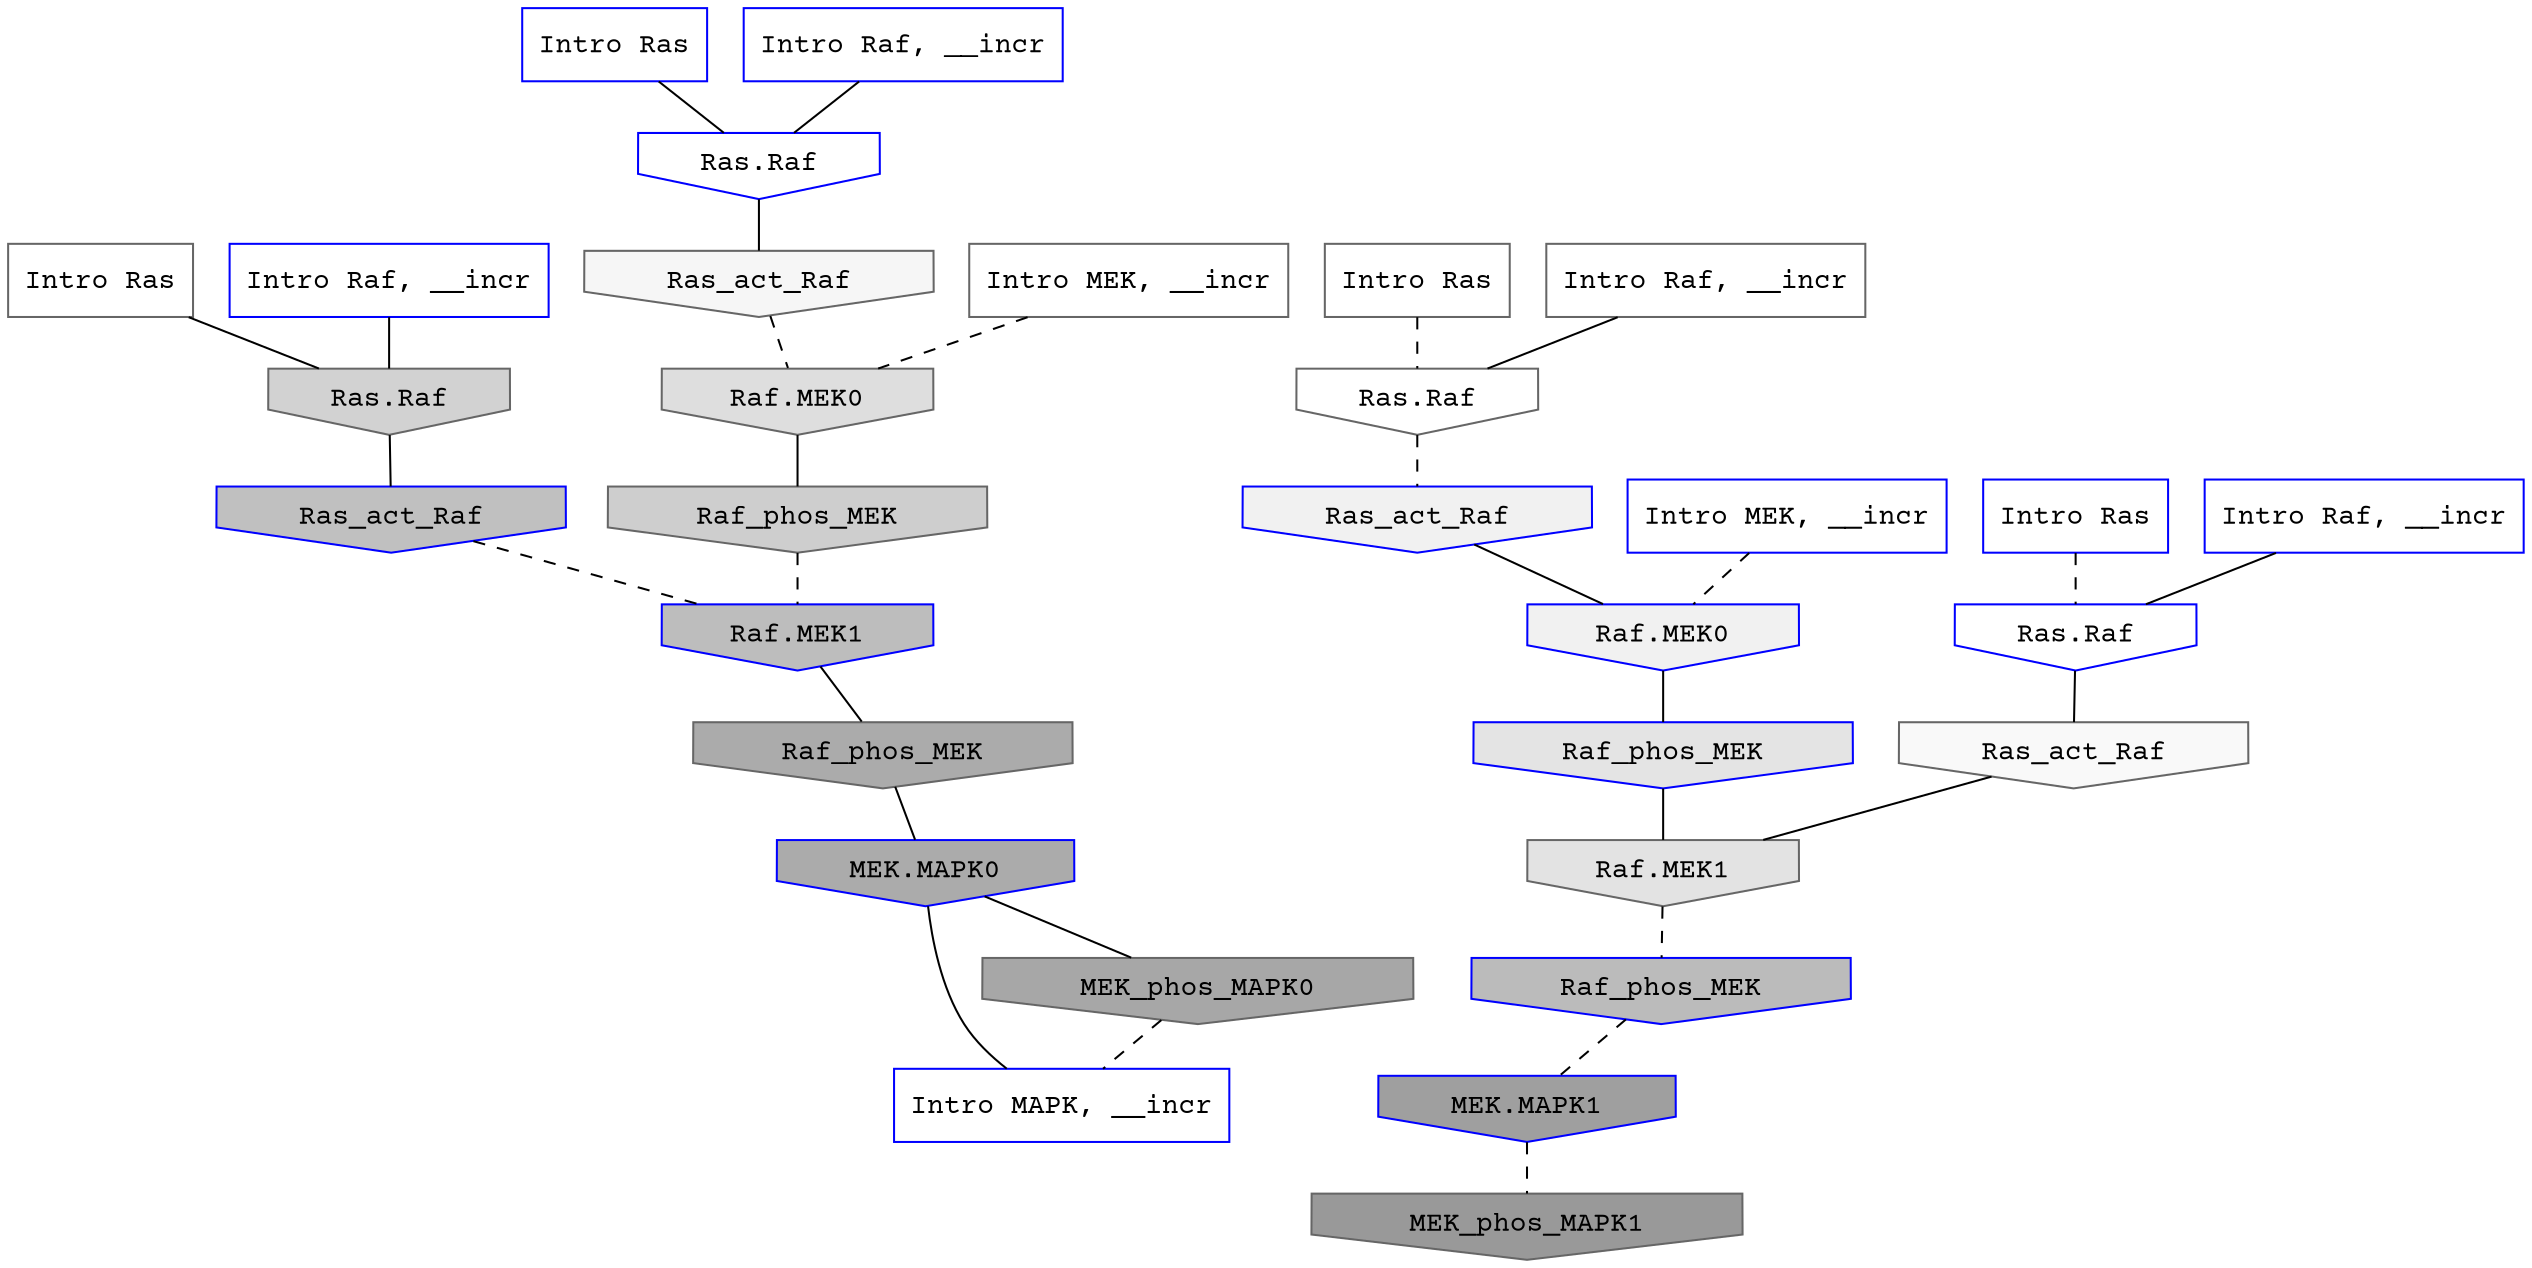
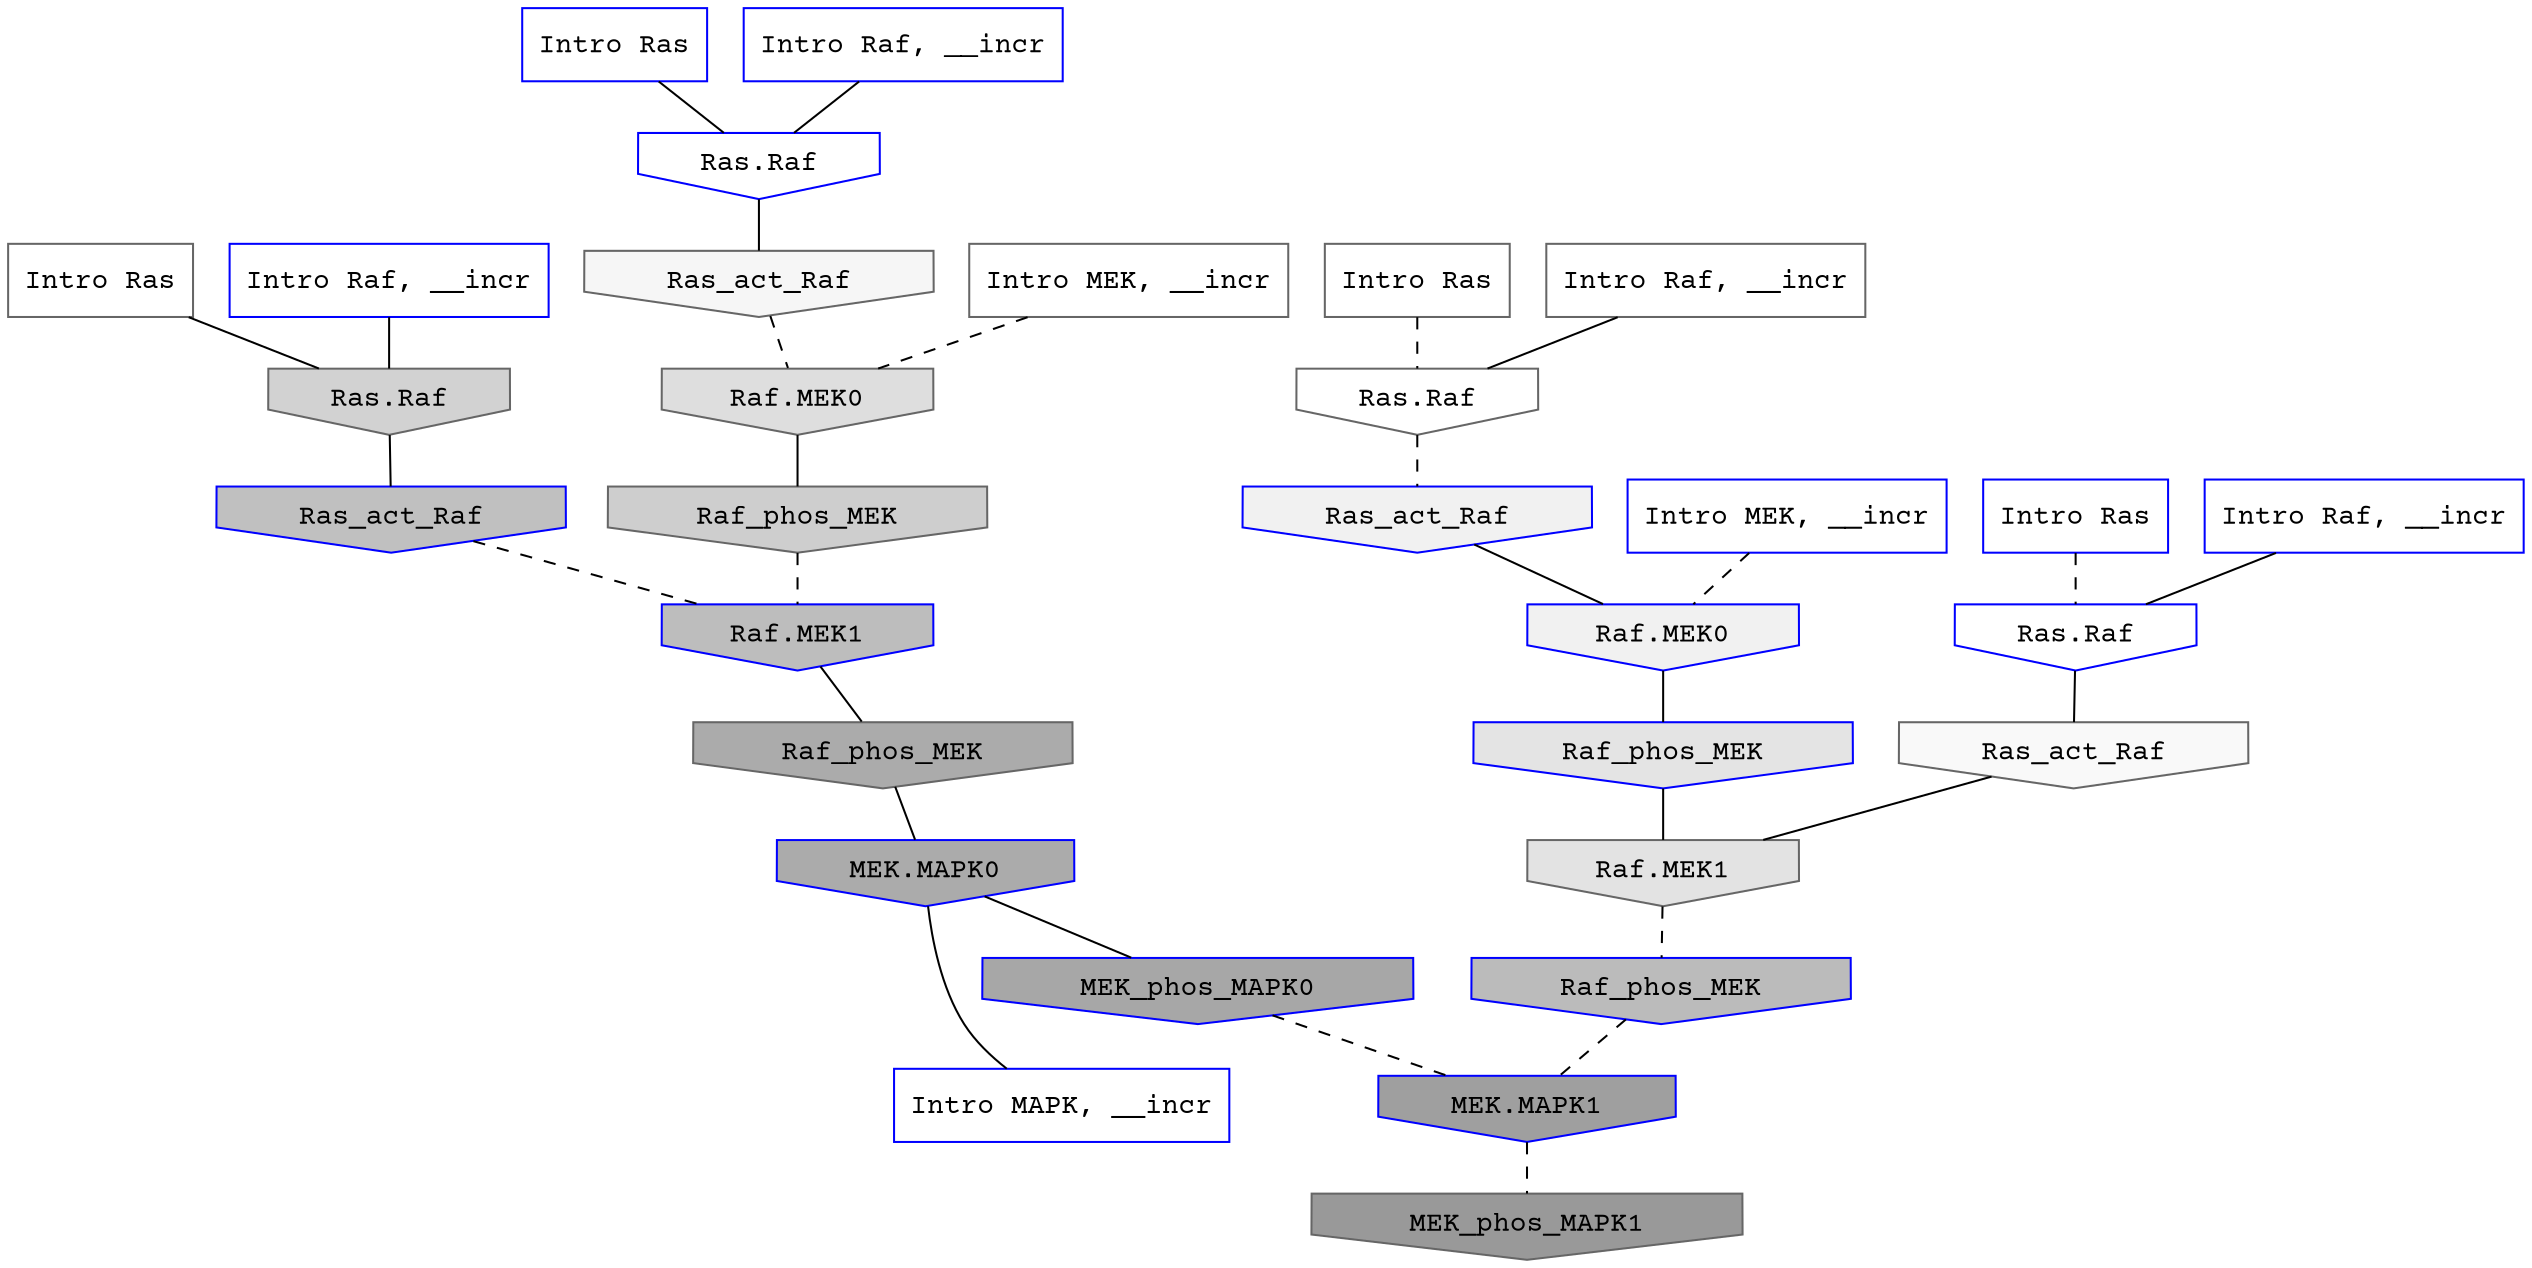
(1198, 988) -> (1198, 988)
(1132, 1044) -> (1360, 1046)
